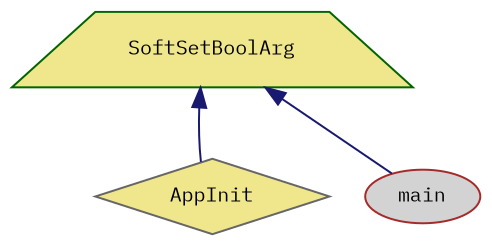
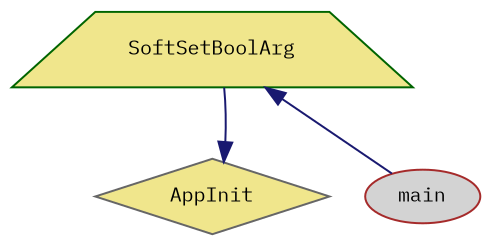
(199, 135) -> (226, 115)
